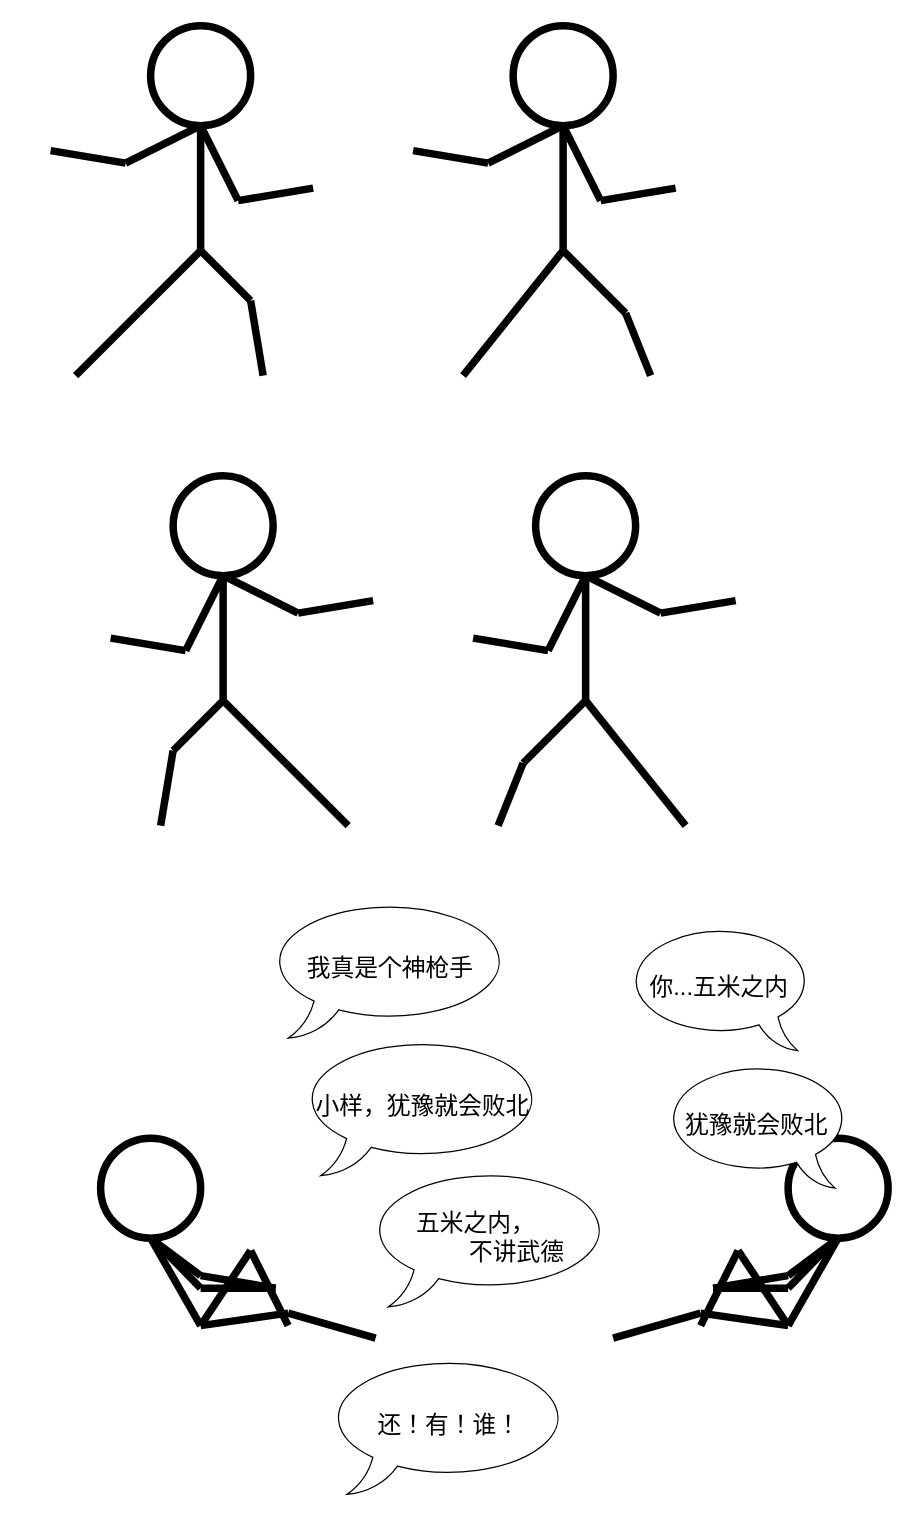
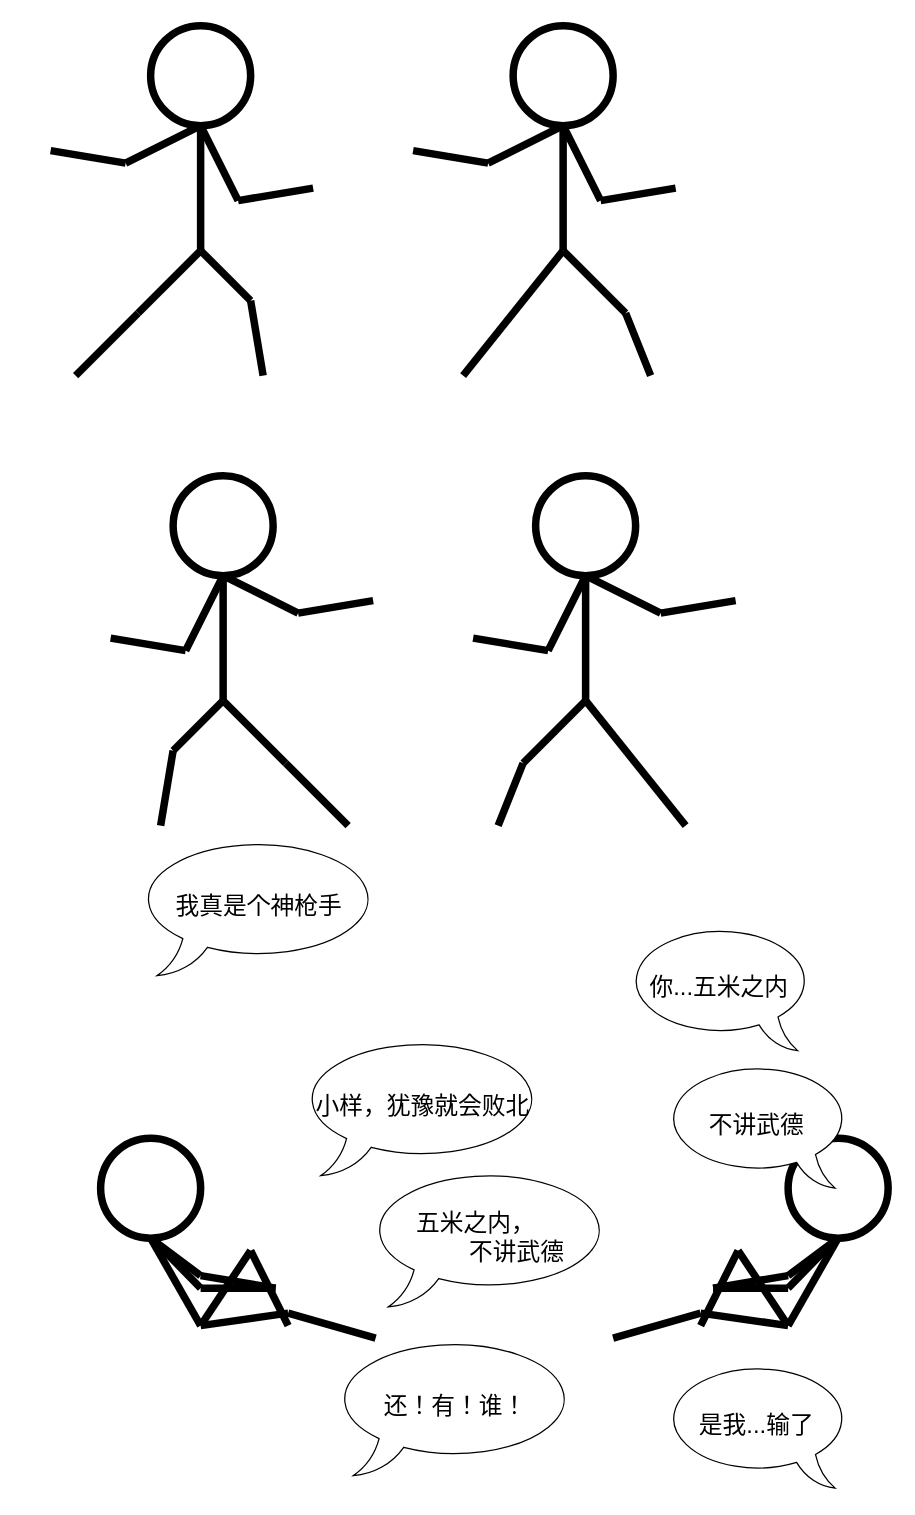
(391, 969) -> (259, 907)
(757, 1126) -> (757, 1126)
(449, 1426) -> (456, 1407)
none -> (757, 1426)
